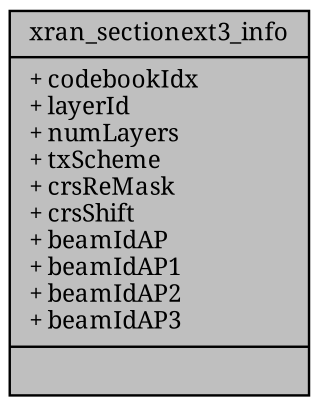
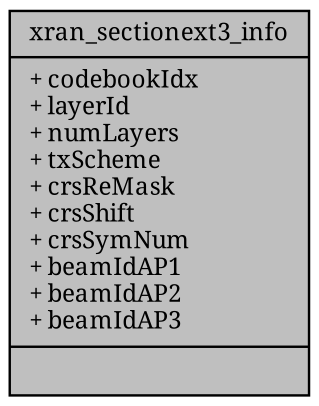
(100, 241) -> (111, 241)
